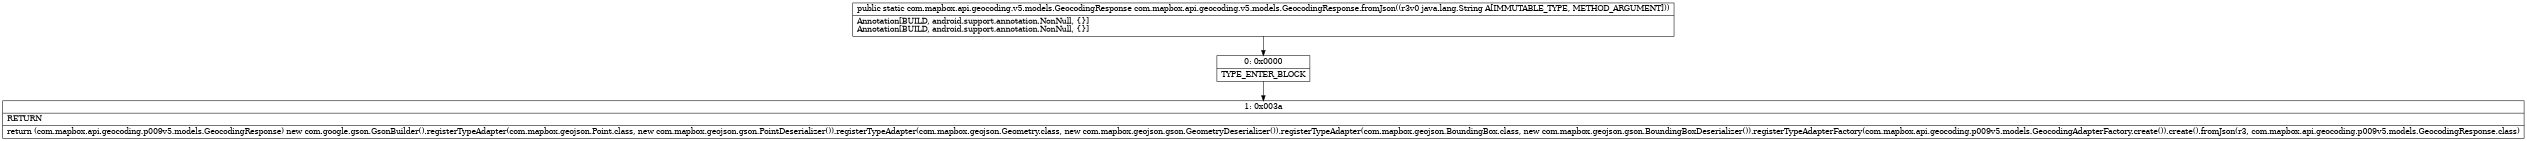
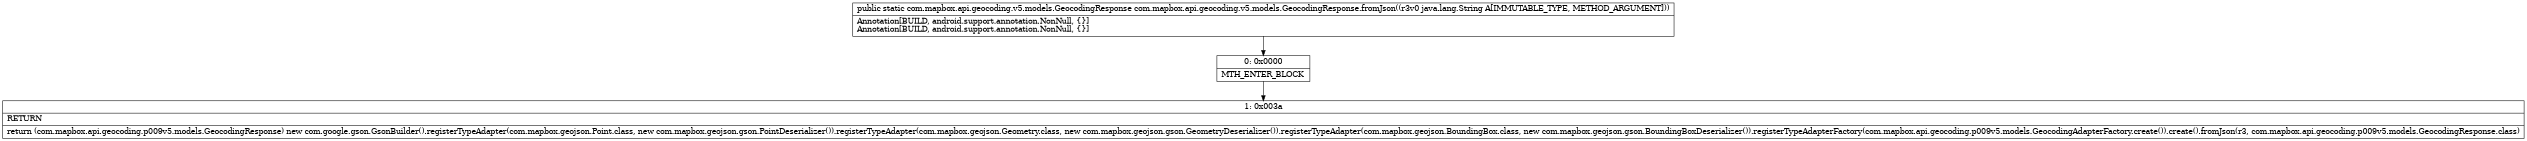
(1263, 75) -> (1263, 75)
